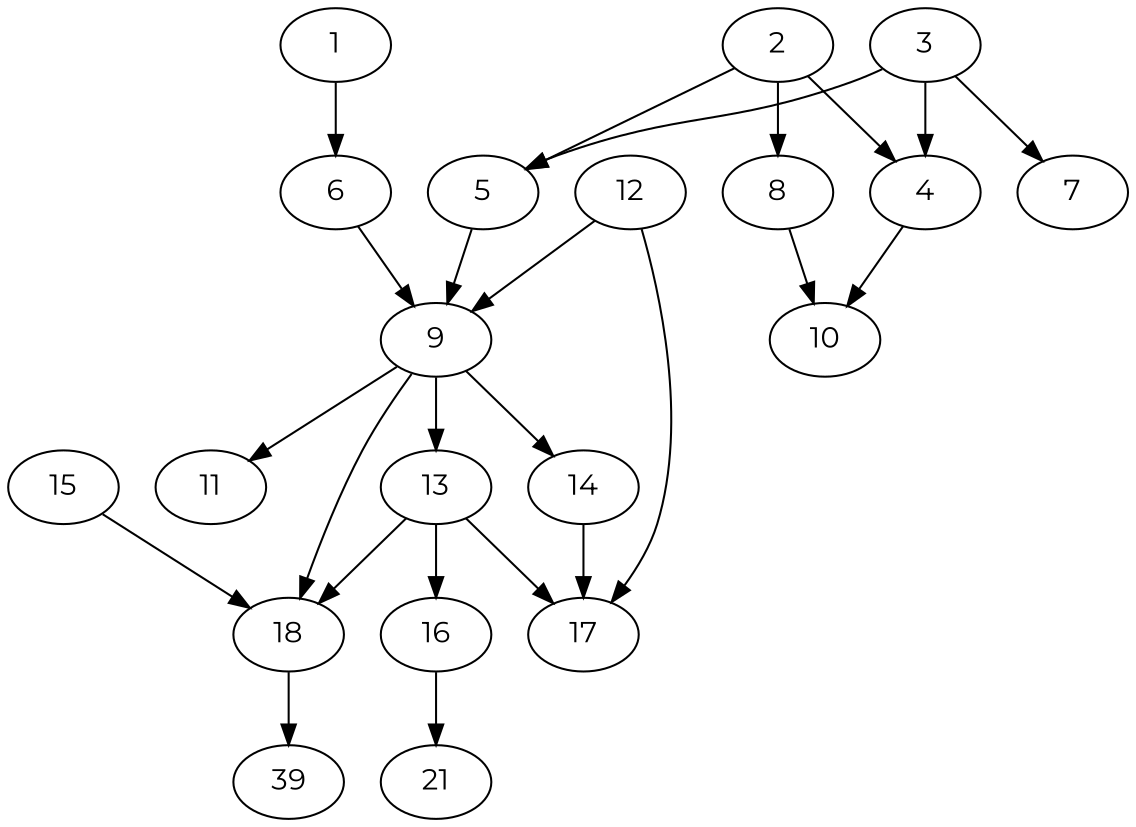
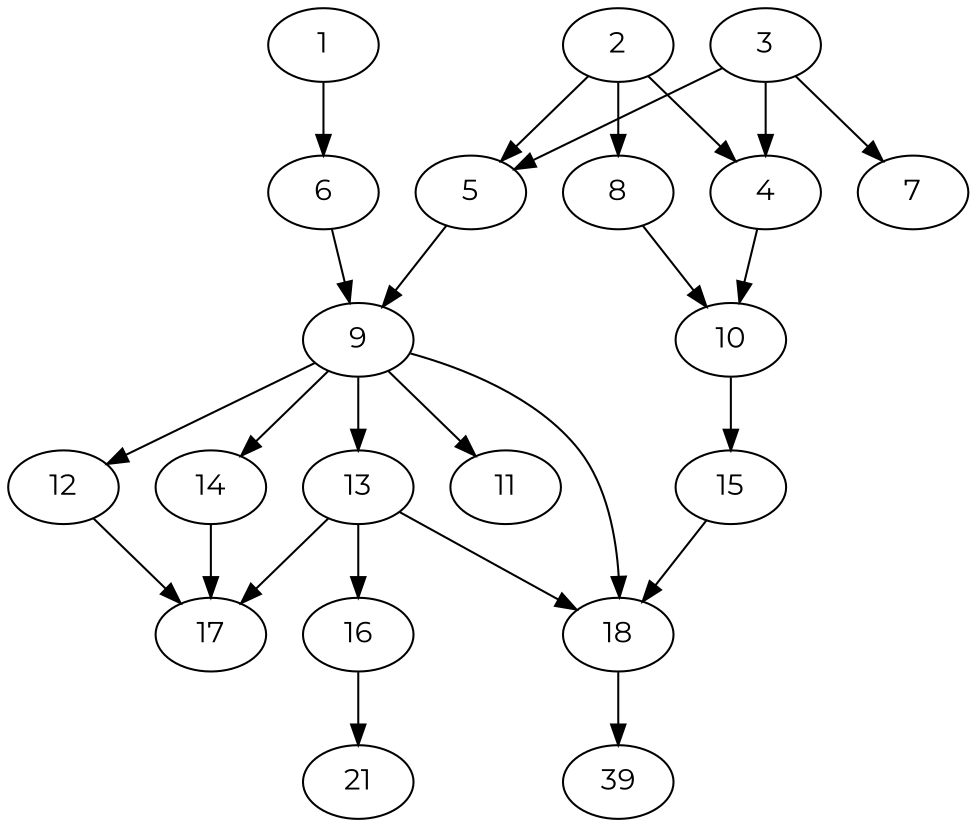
(542, 260) -> (220, 409)
none -> (731, 403)
